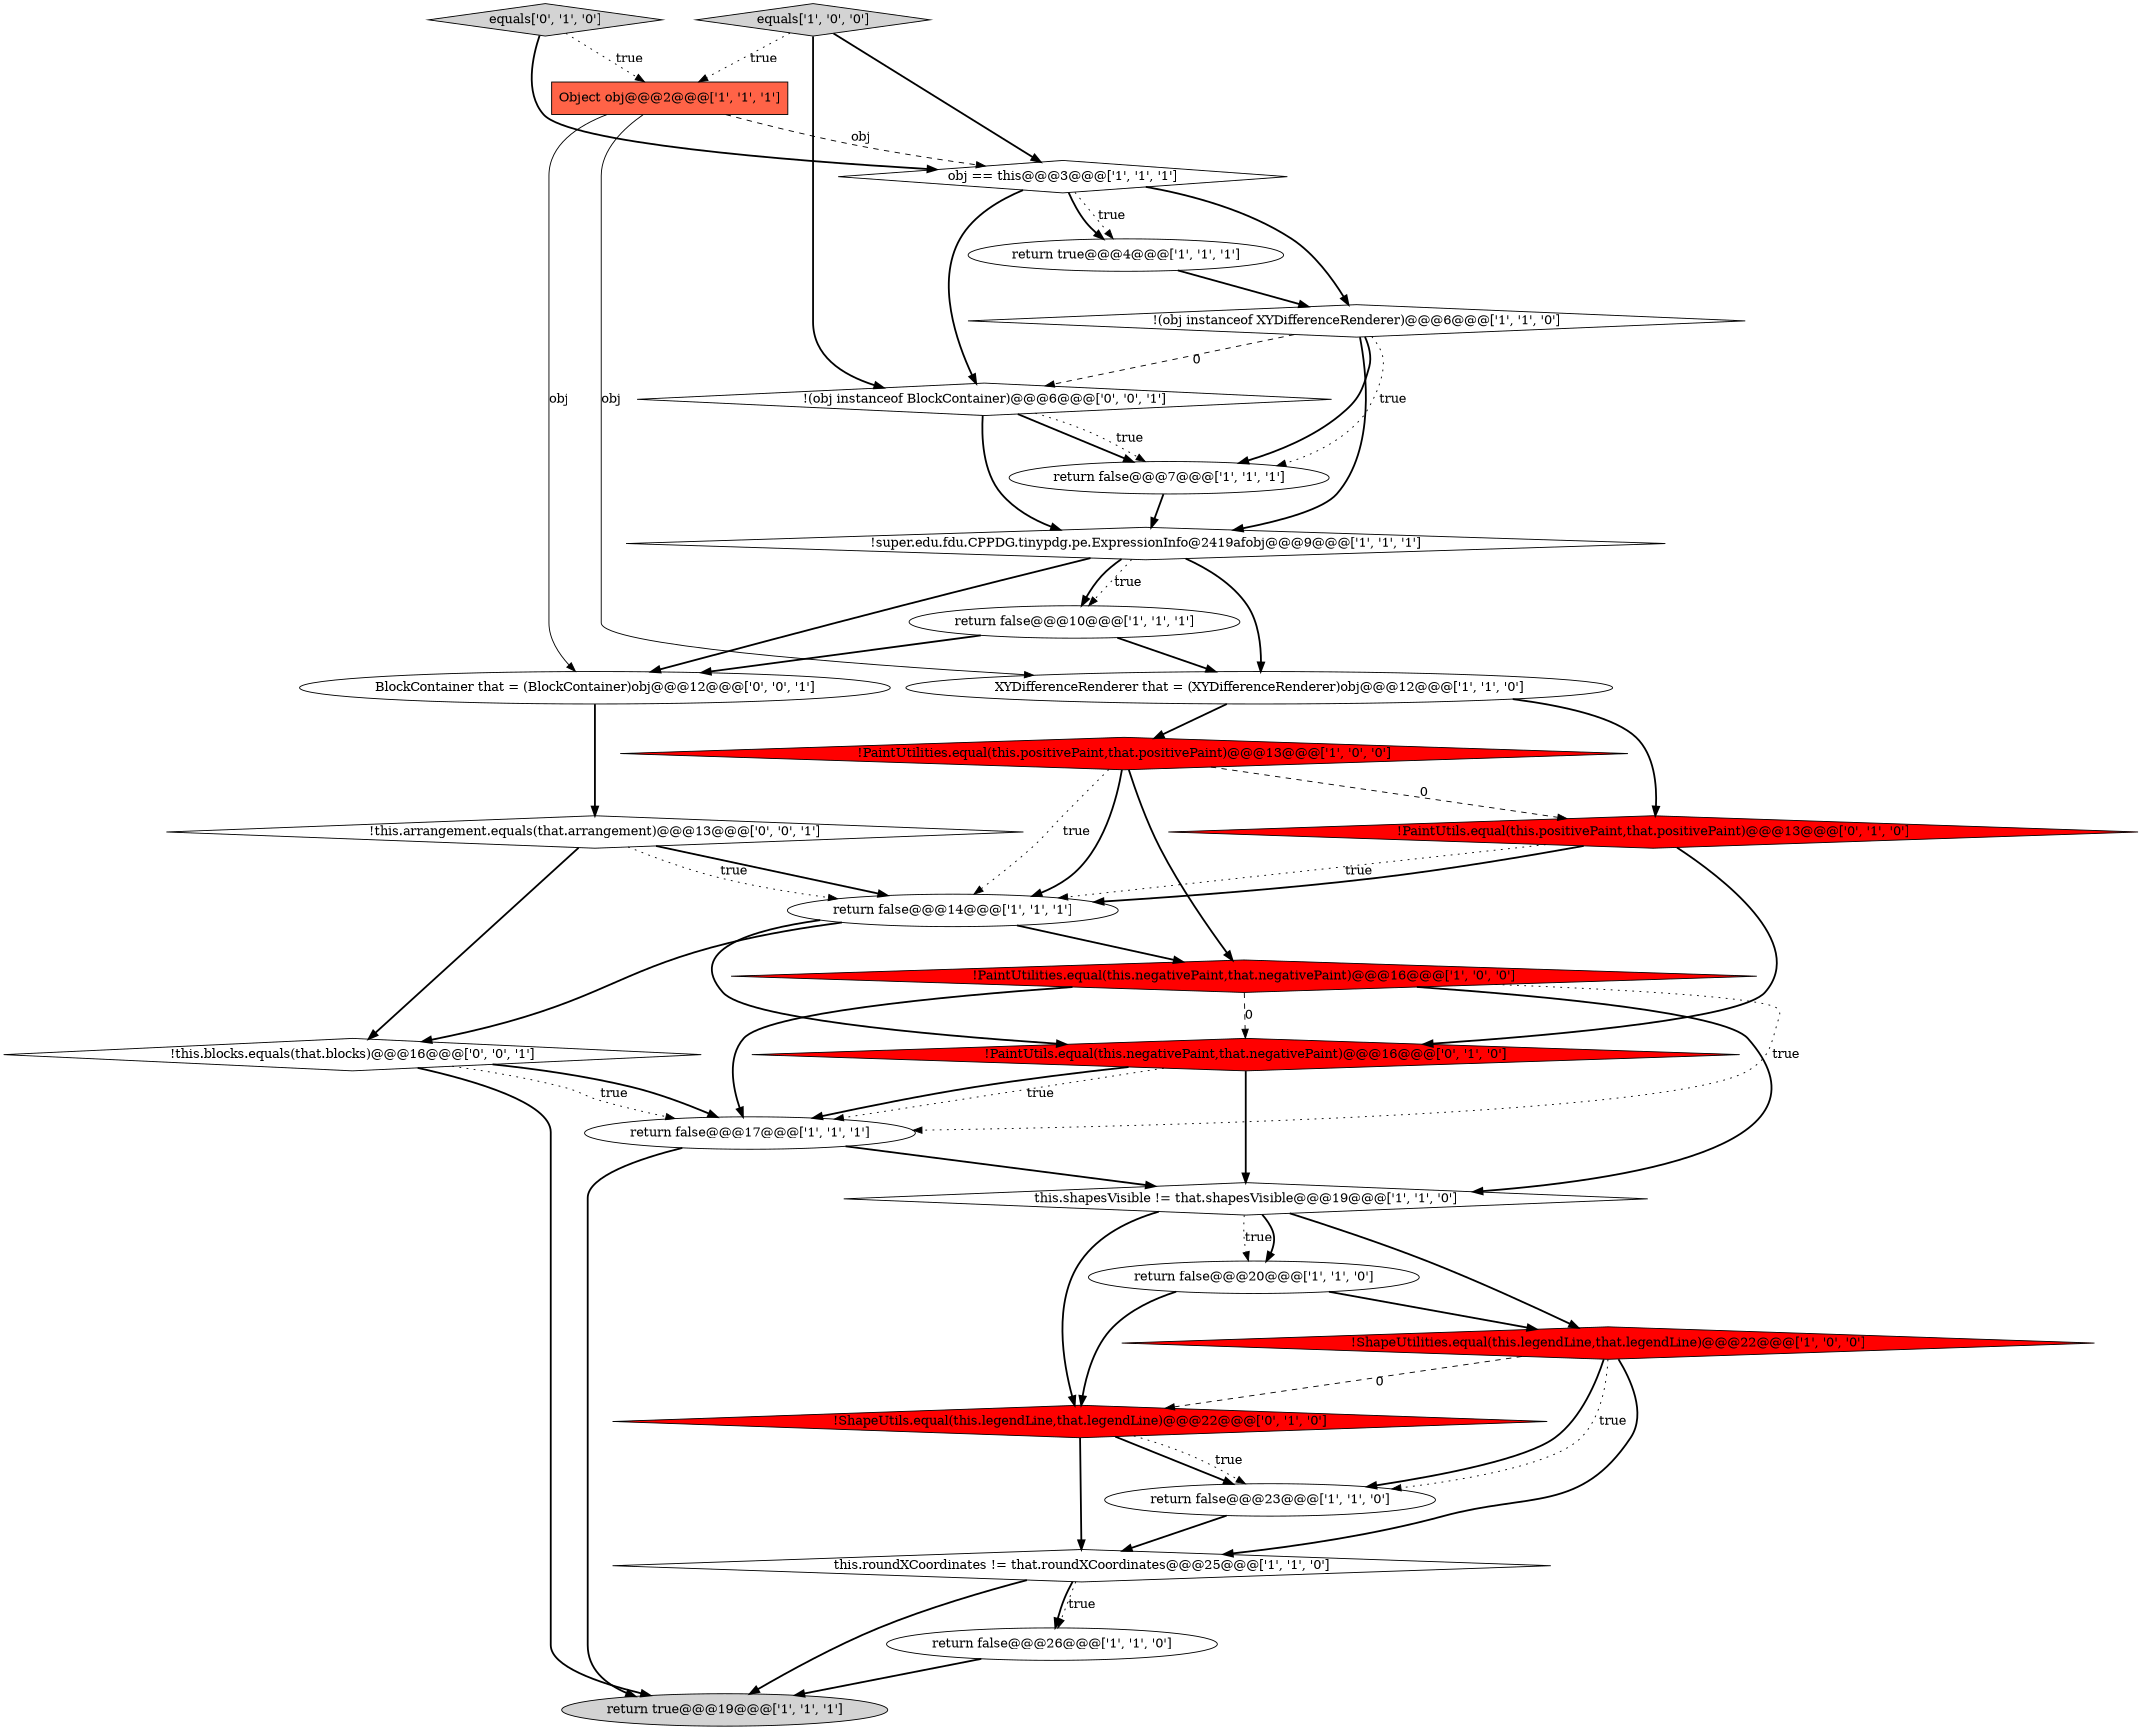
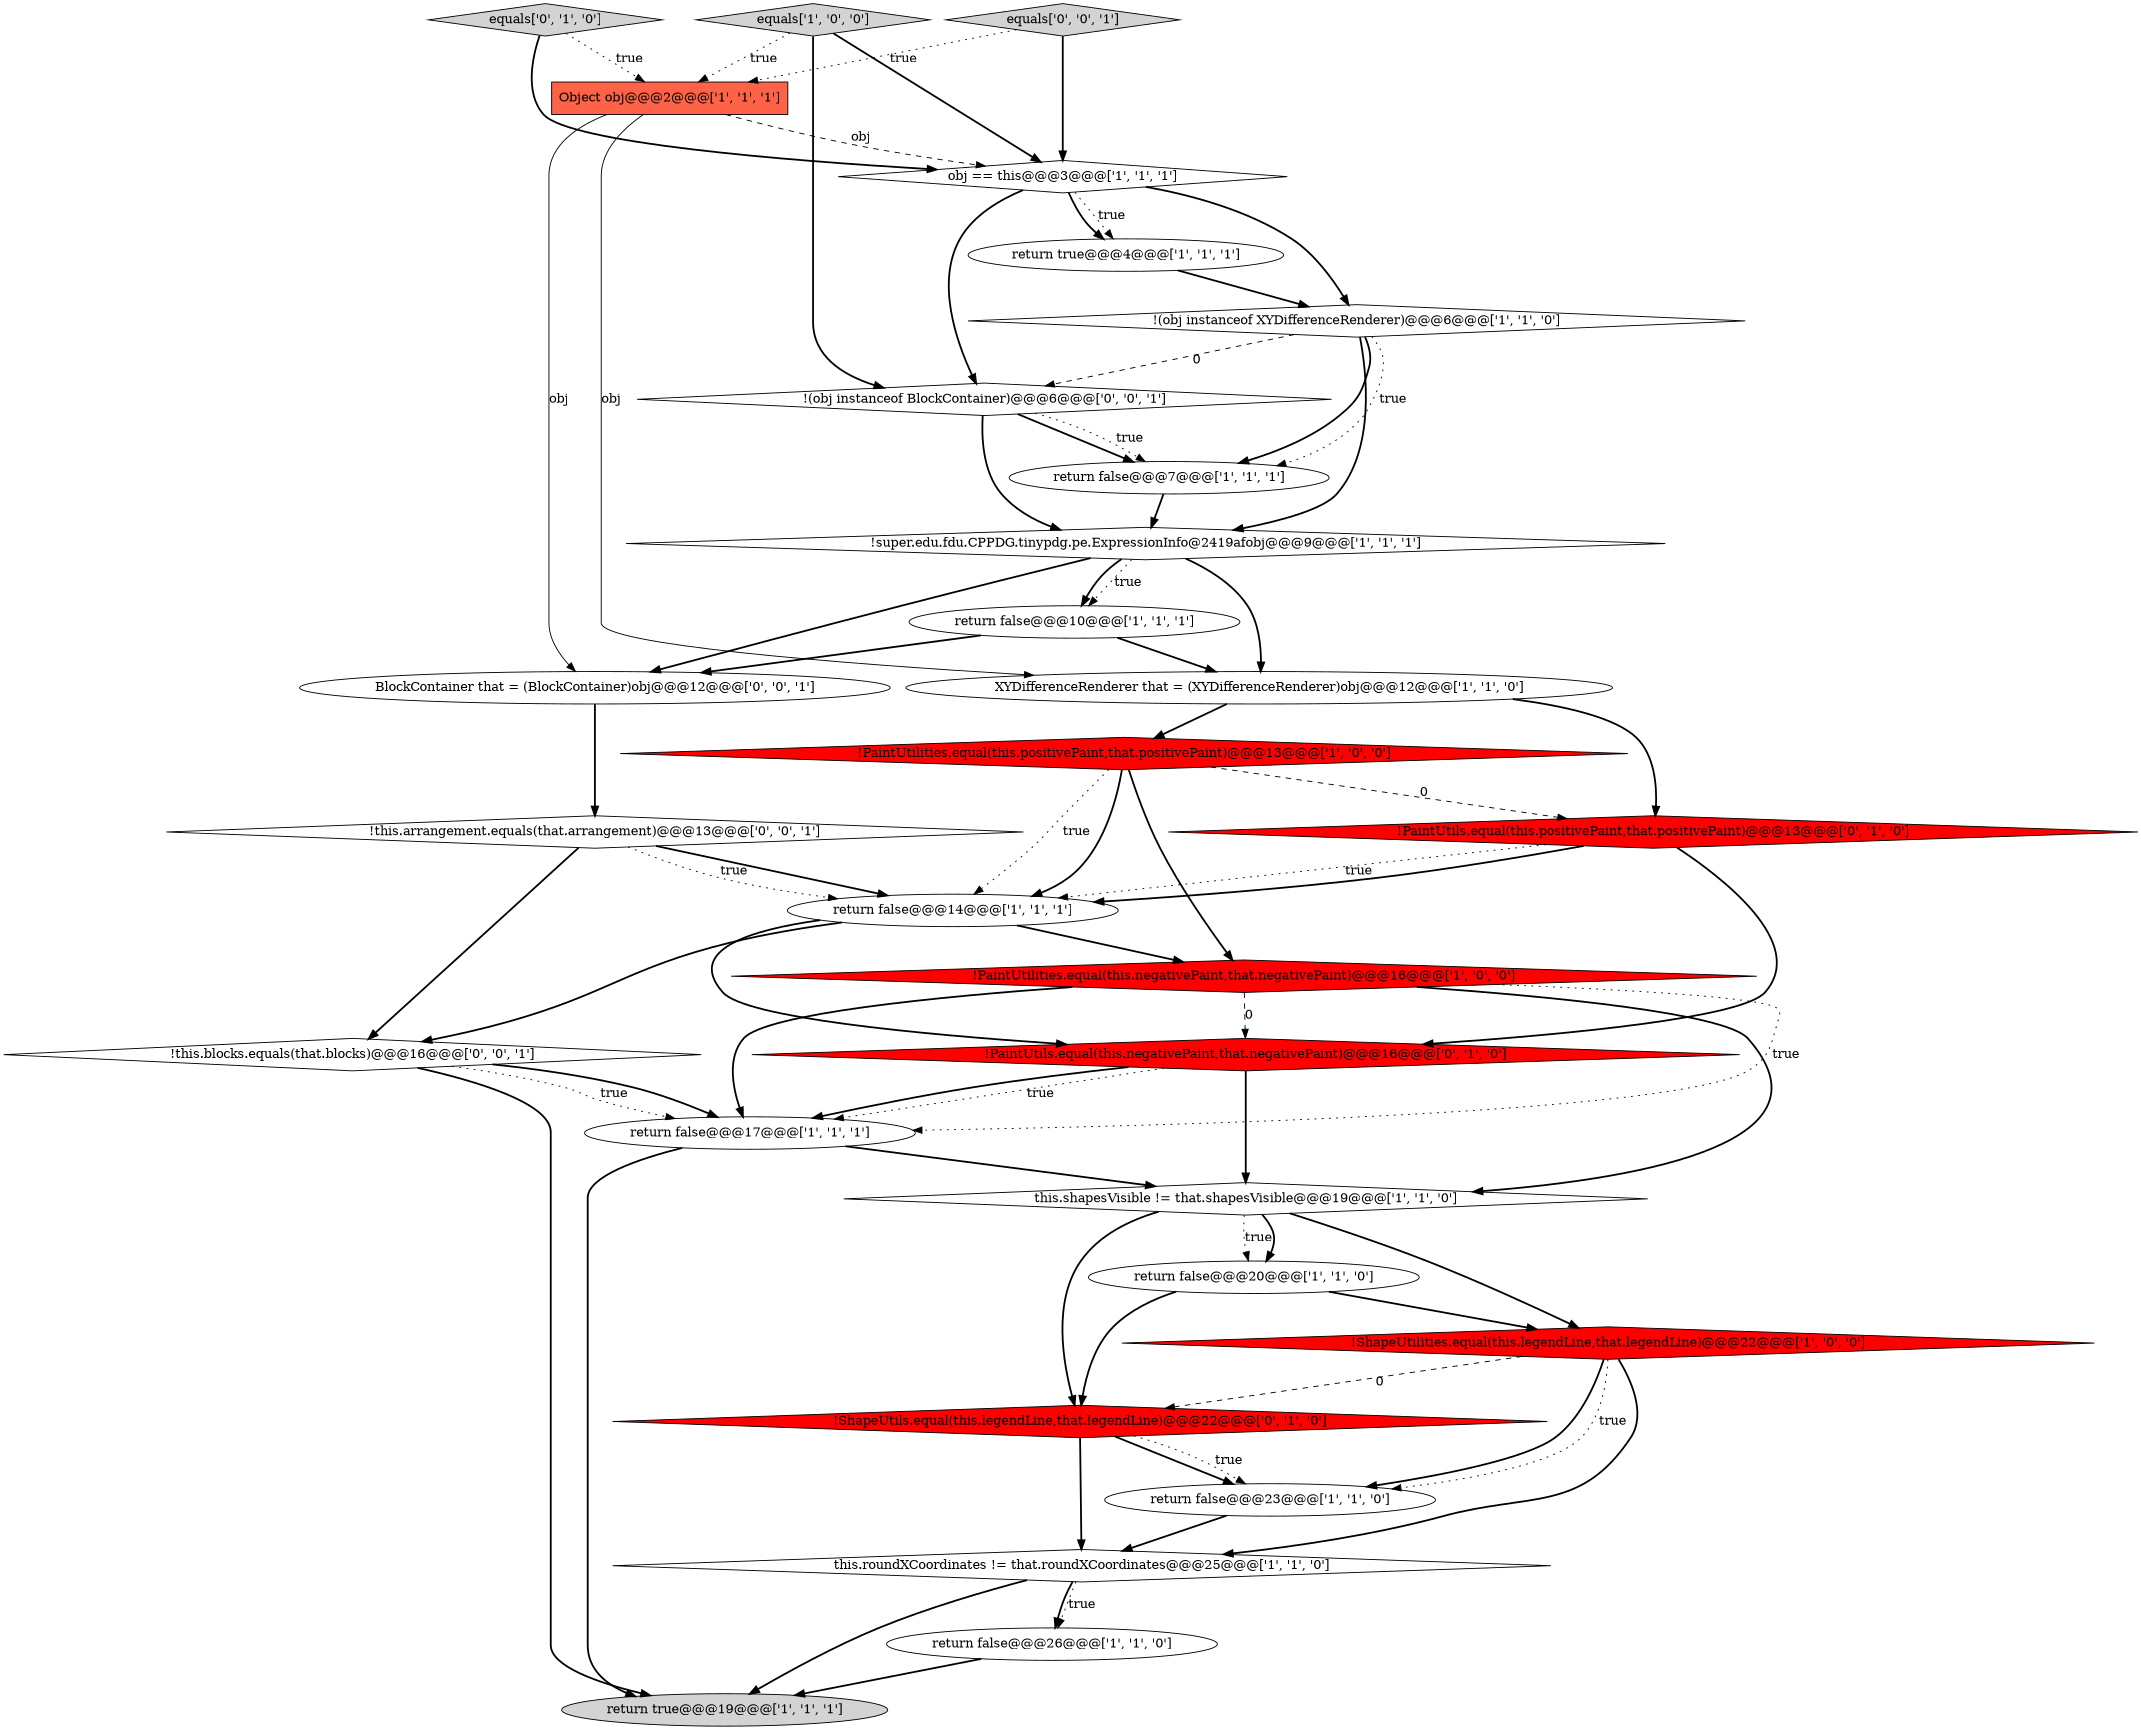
none -> (1063, 20)
